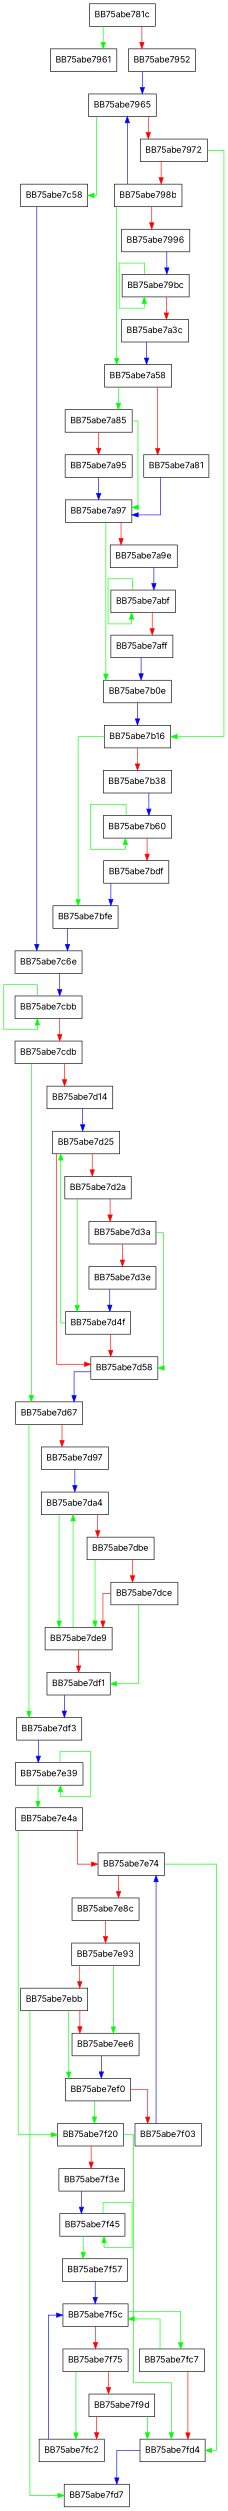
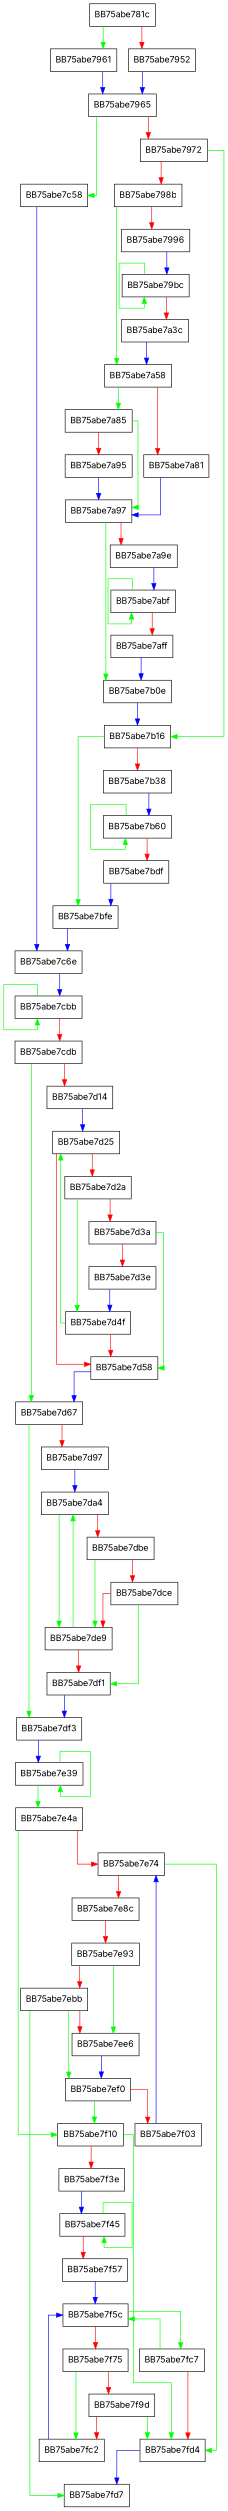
(127, 153) -> (103, 79)
(91, 2135) -> (91, 2135)
(83, 2244) -> (83, 2244)
